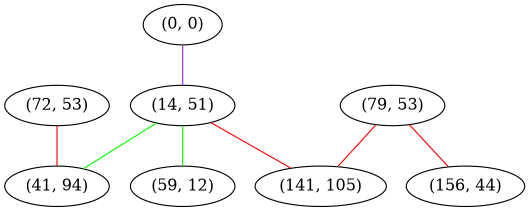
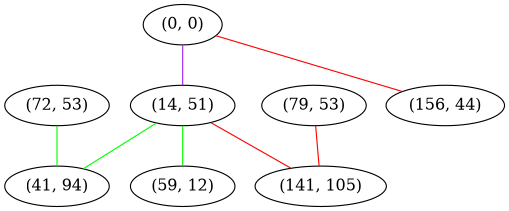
(57, 146) -> (57, 146)
(429, 146) -> (309, 64)
